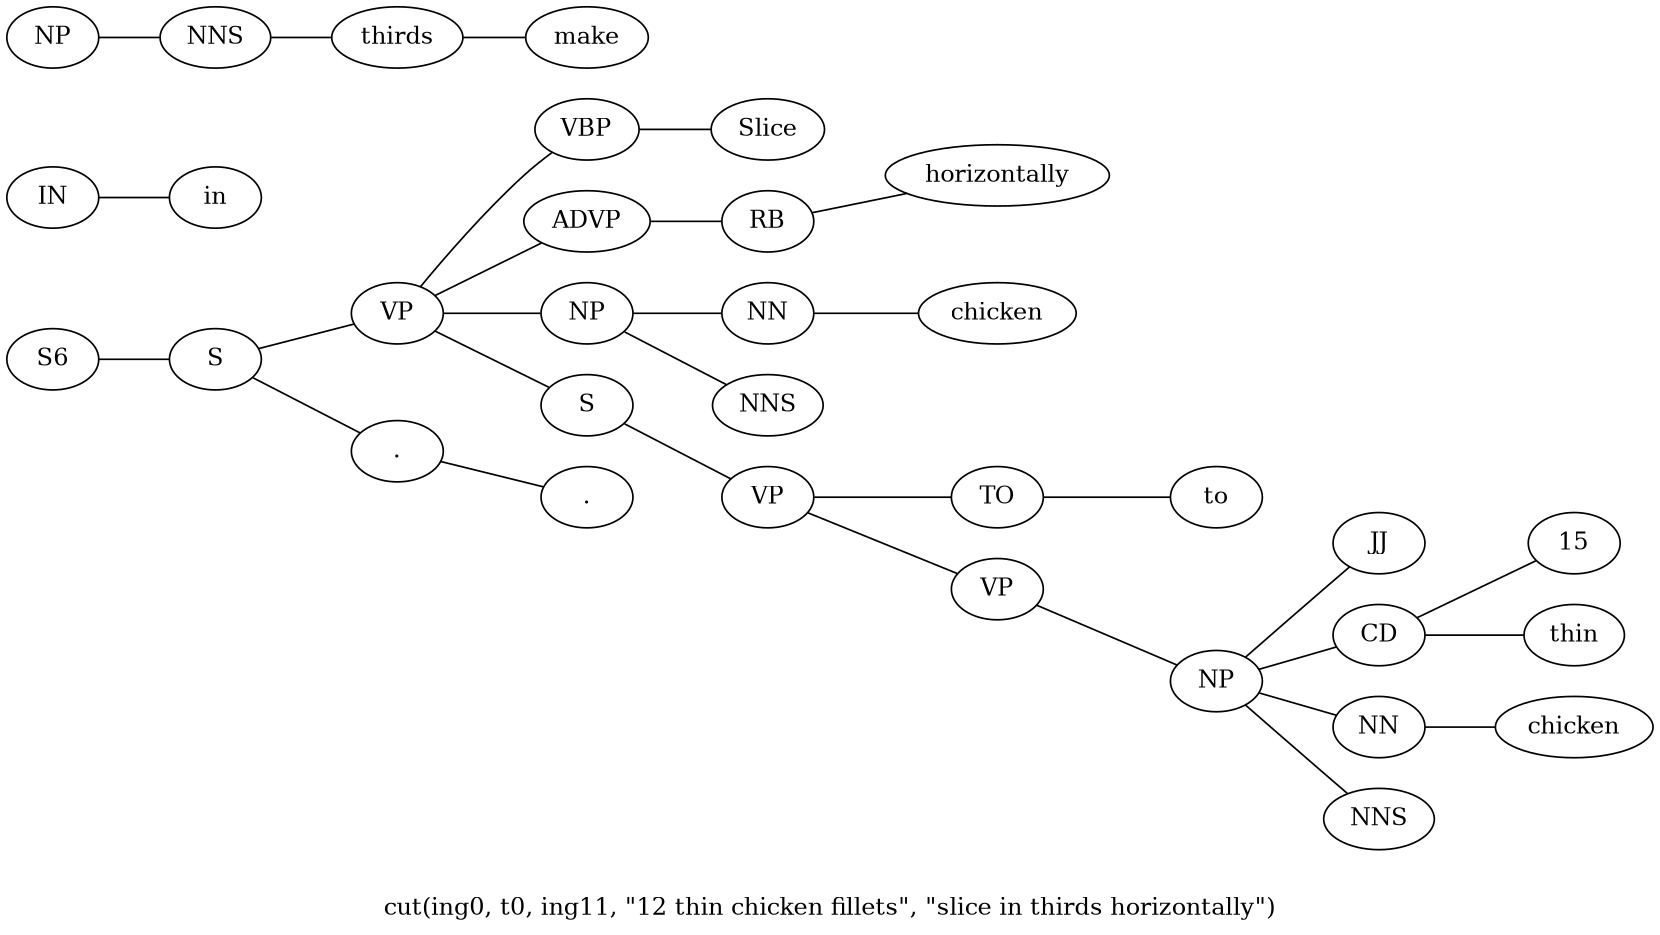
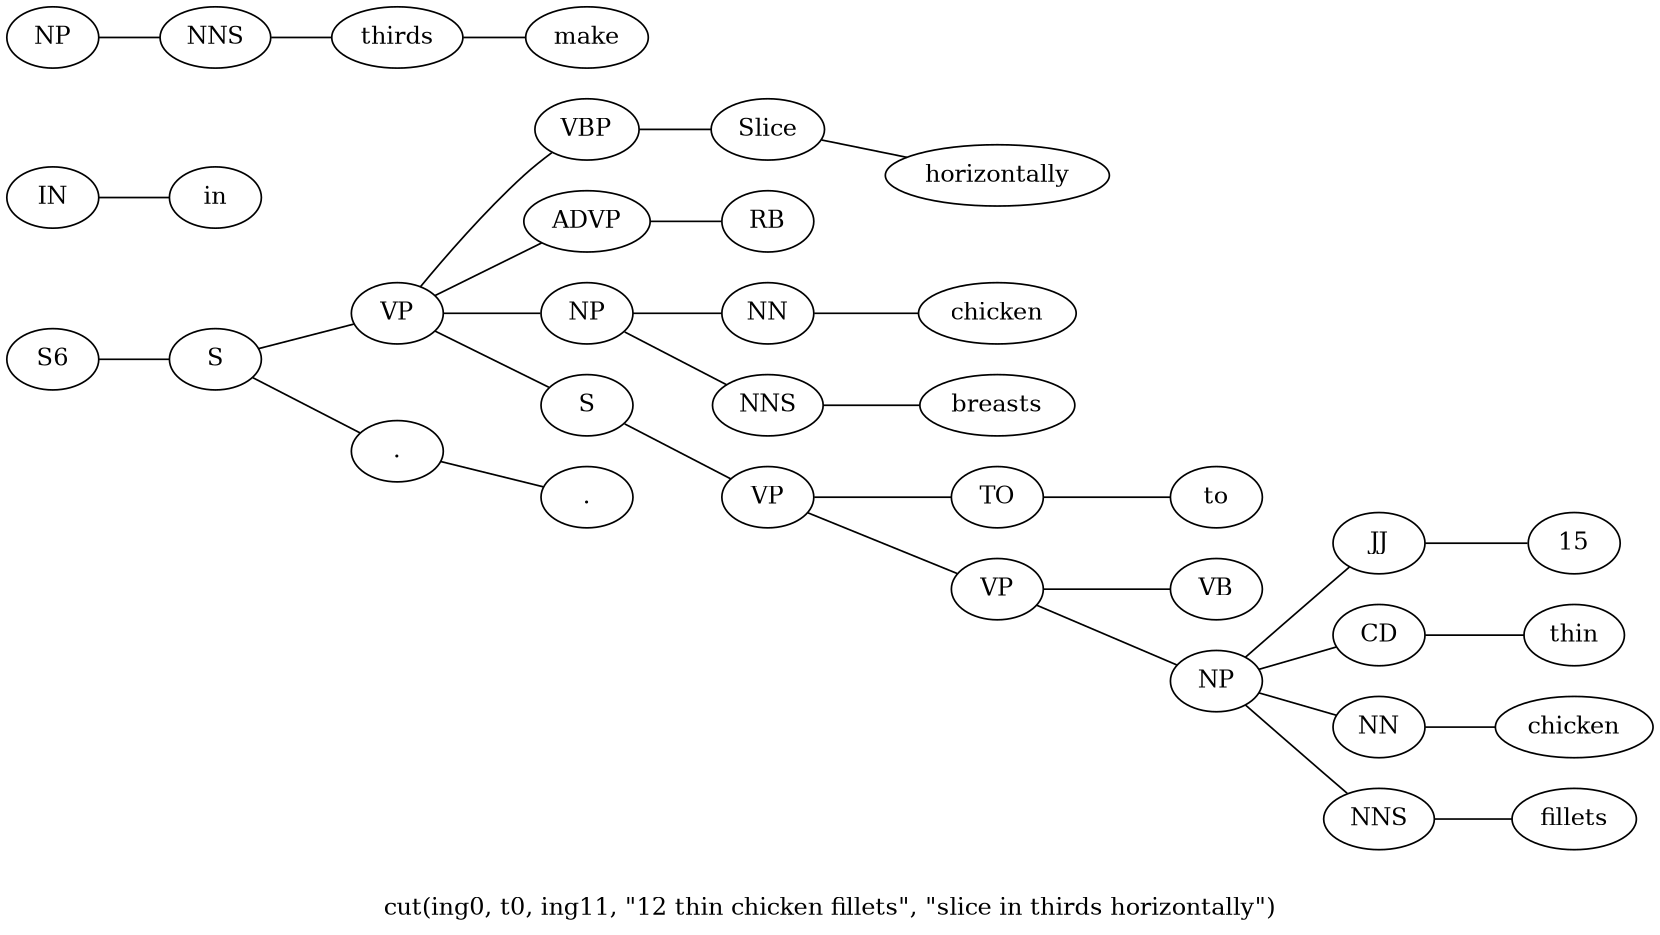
(860, 203) -> (864, 149)
none -> (997, 405)
none -> (1216, 589)
(1477, 589) -> (1476, 543)
none -> (1574, 819)
